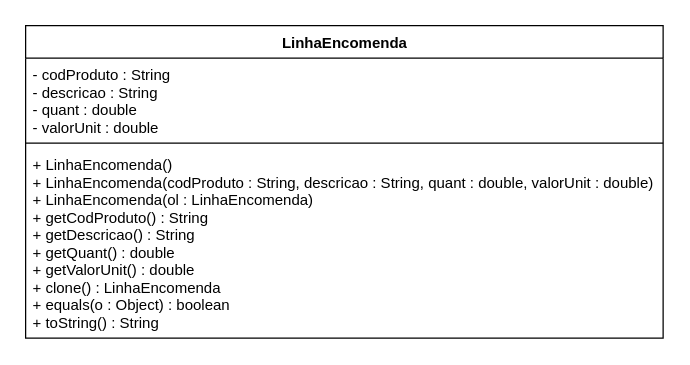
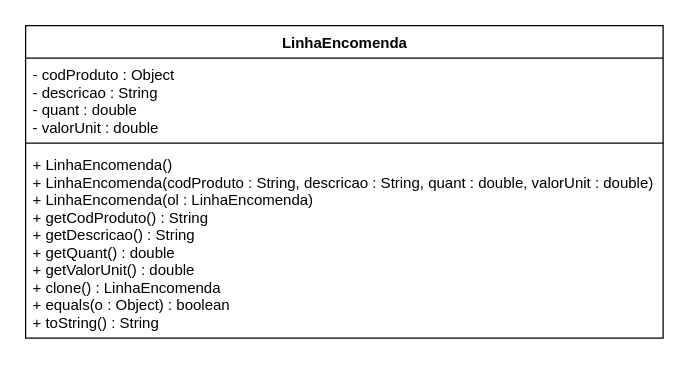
(111, 75) -> (113, 75)
